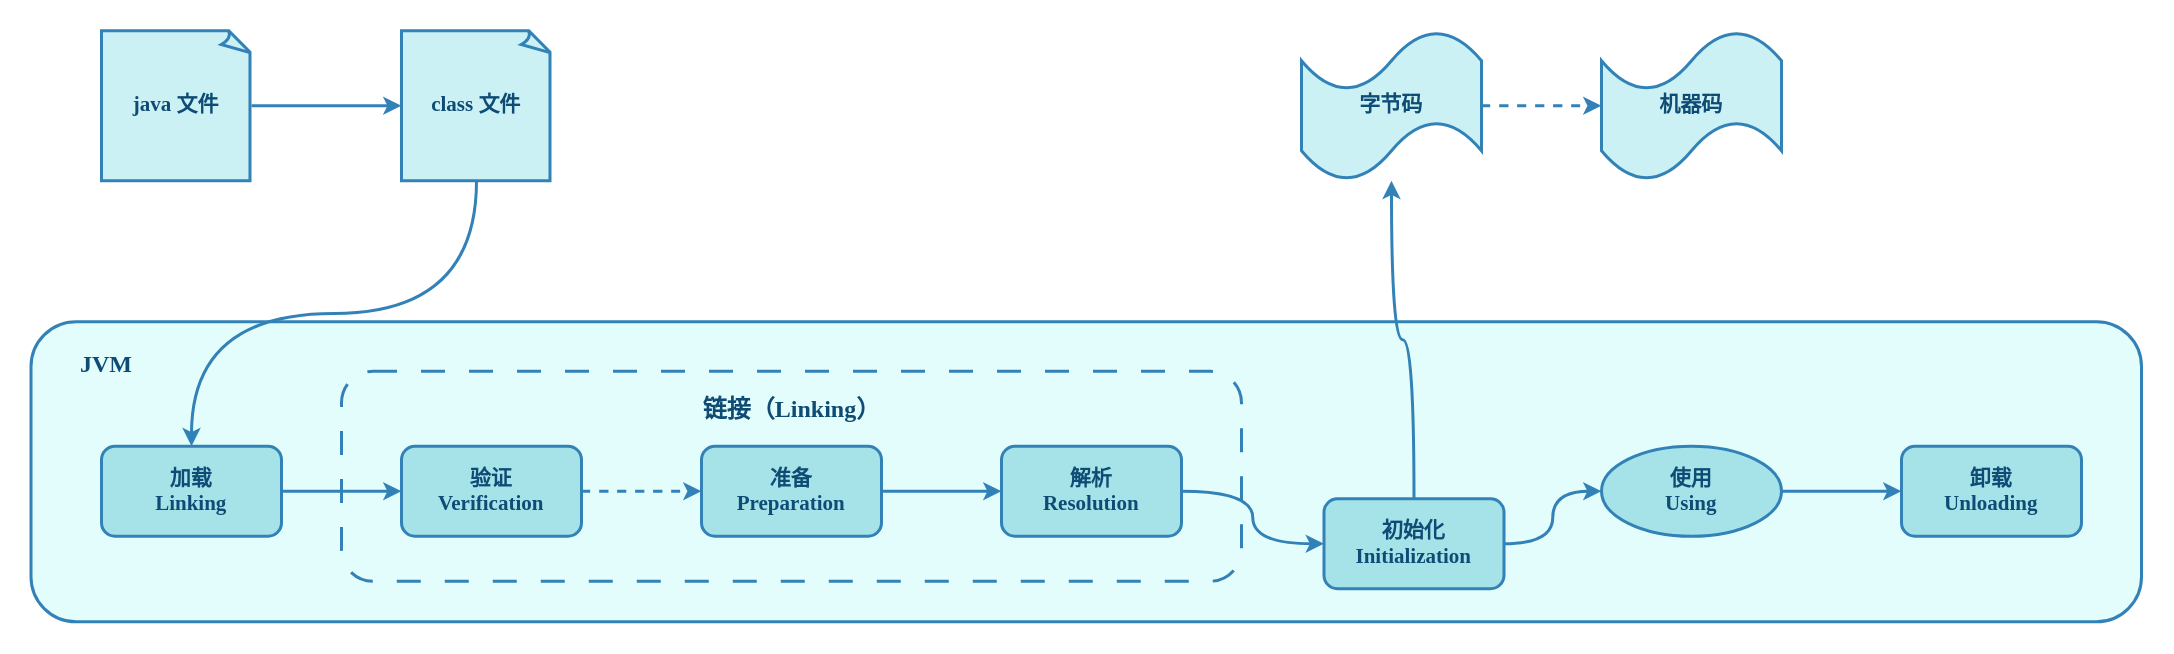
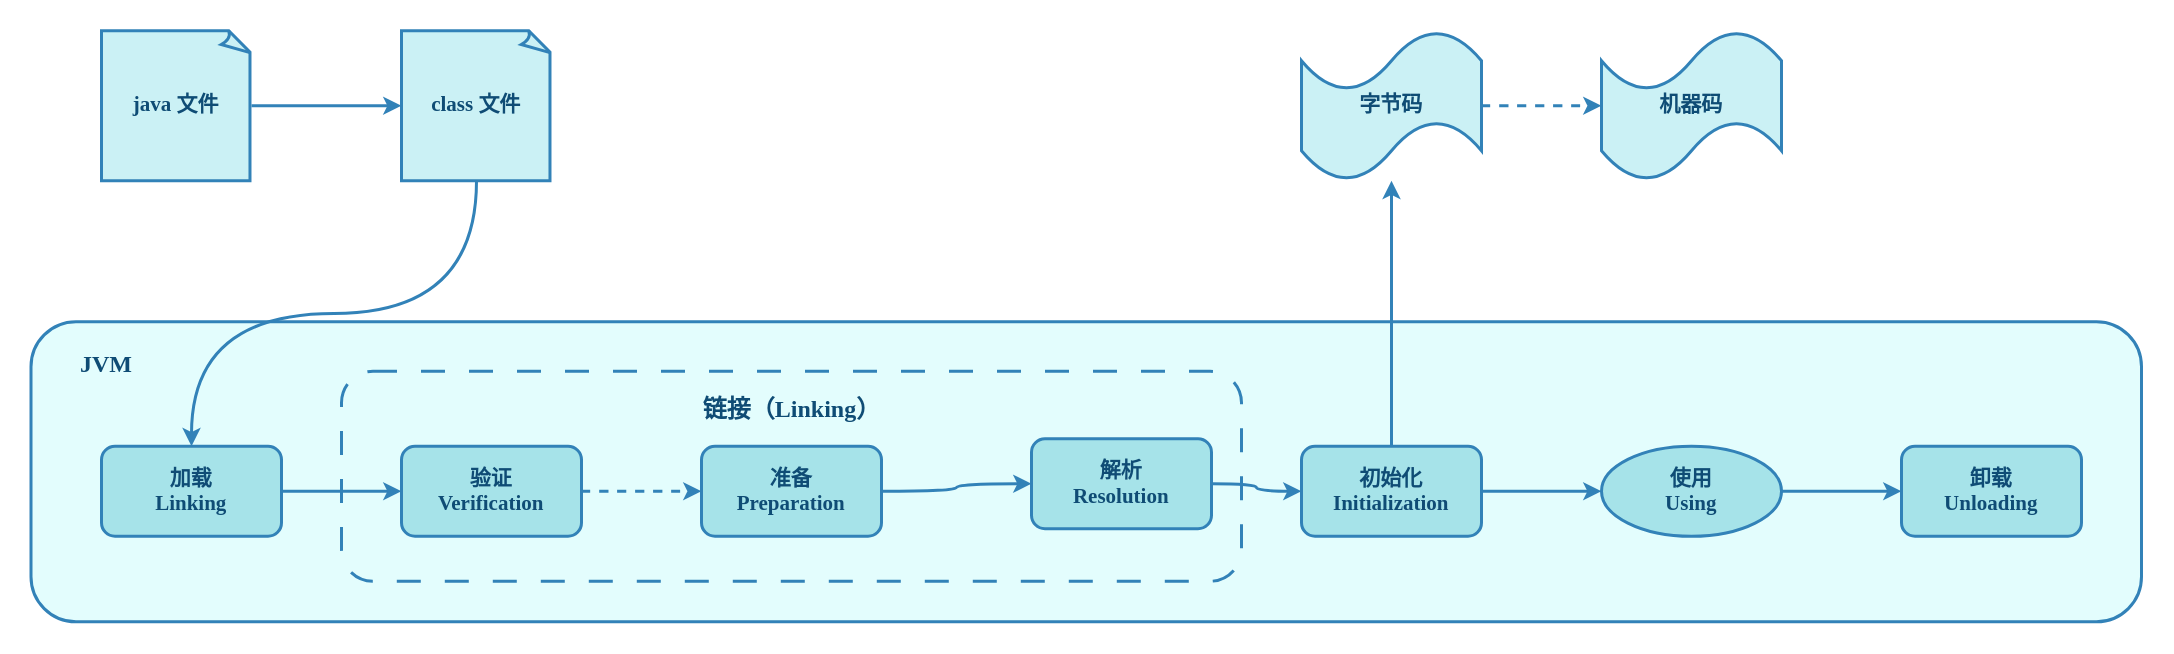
(1091, 491) -> (1121, 484)
(1414, 544) -> (1391, 491)
